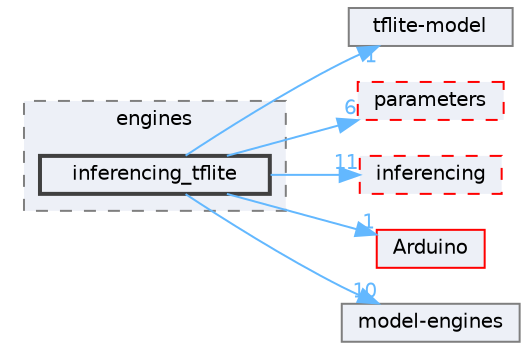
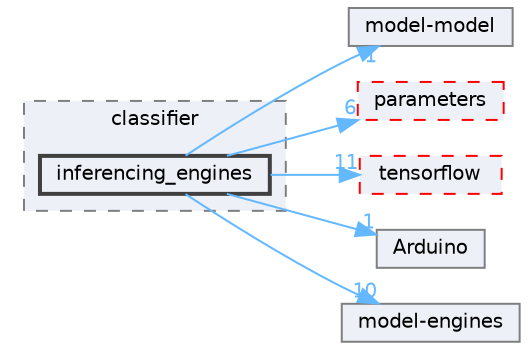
(431, 27) -> (431, 27)
(155, 120) -> (155, 120)
(155, 175) -> (155, 175)
(431, 175) -> (431, 175)
(431, 249) -> (431, 249)
